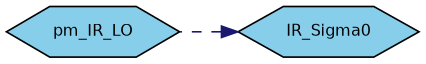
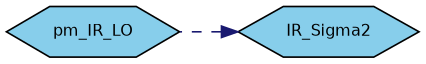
(329, 32) -> (329, 32)
